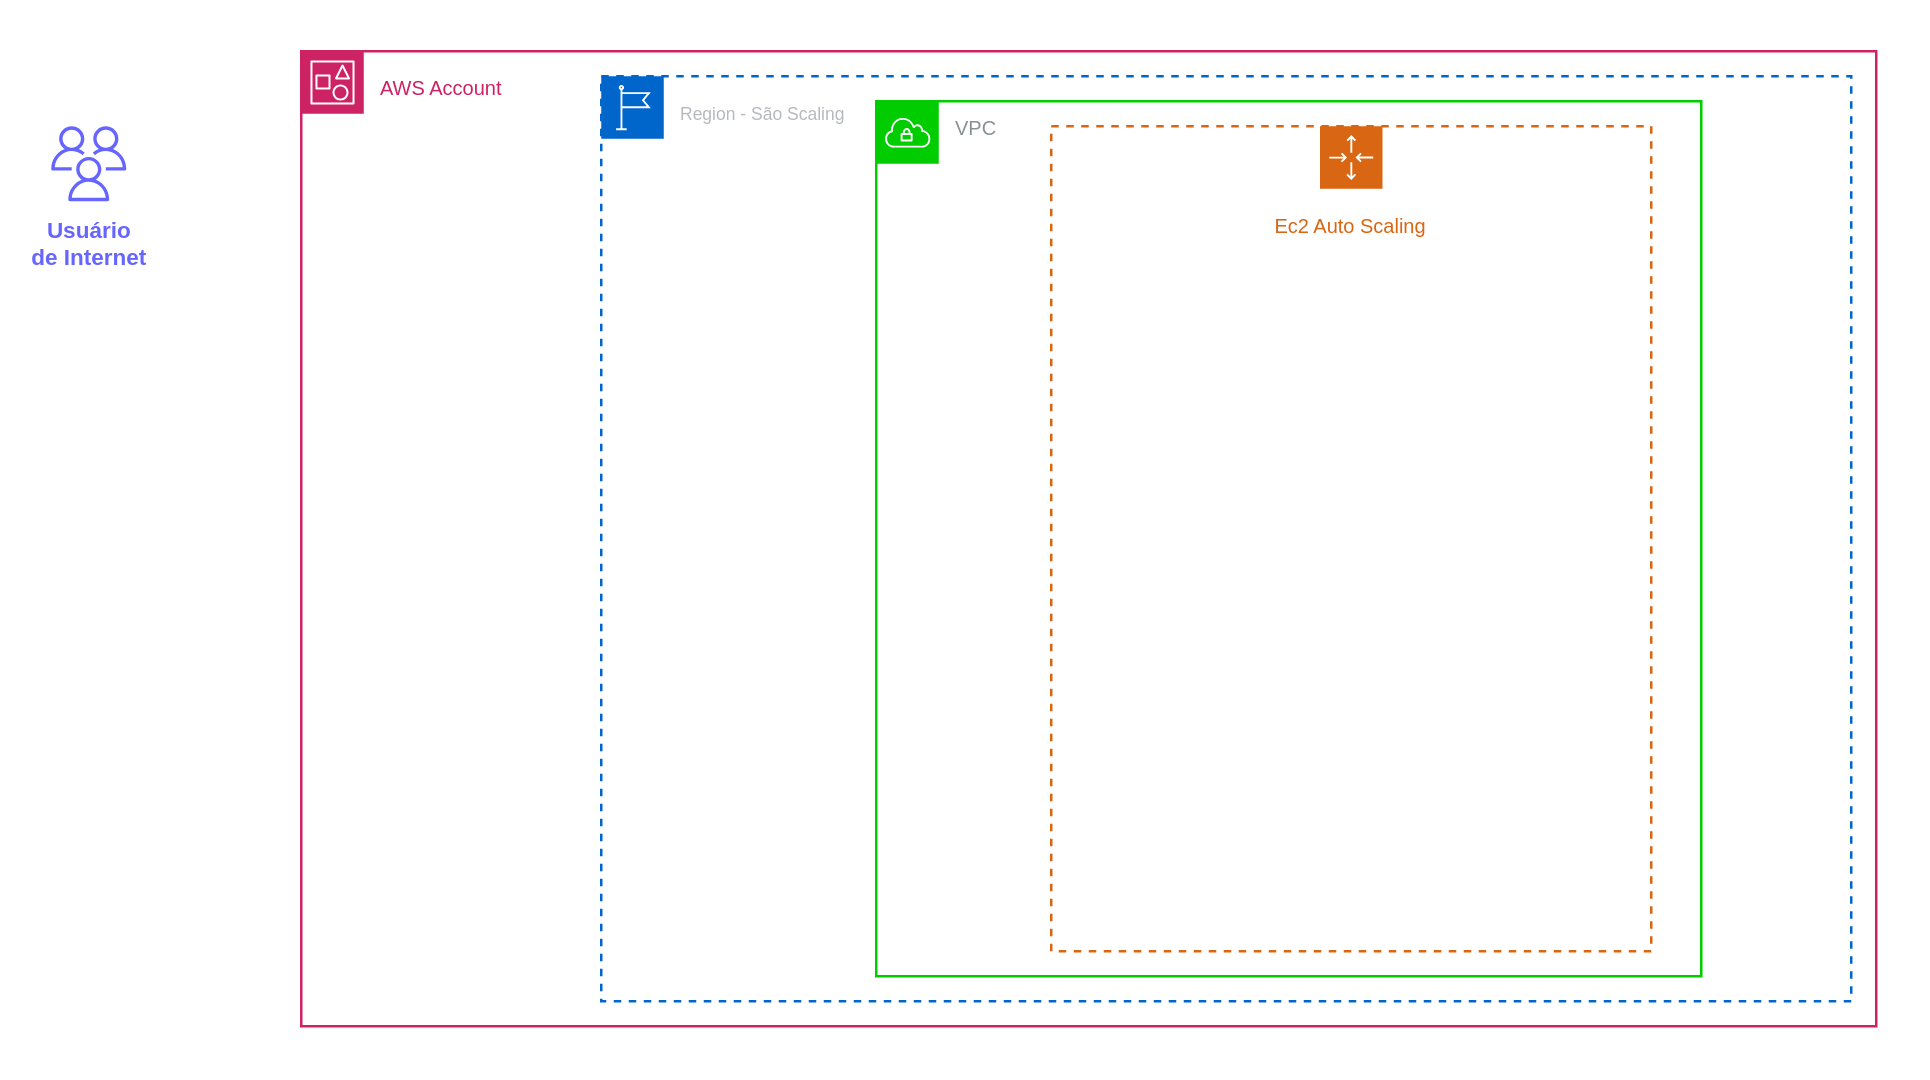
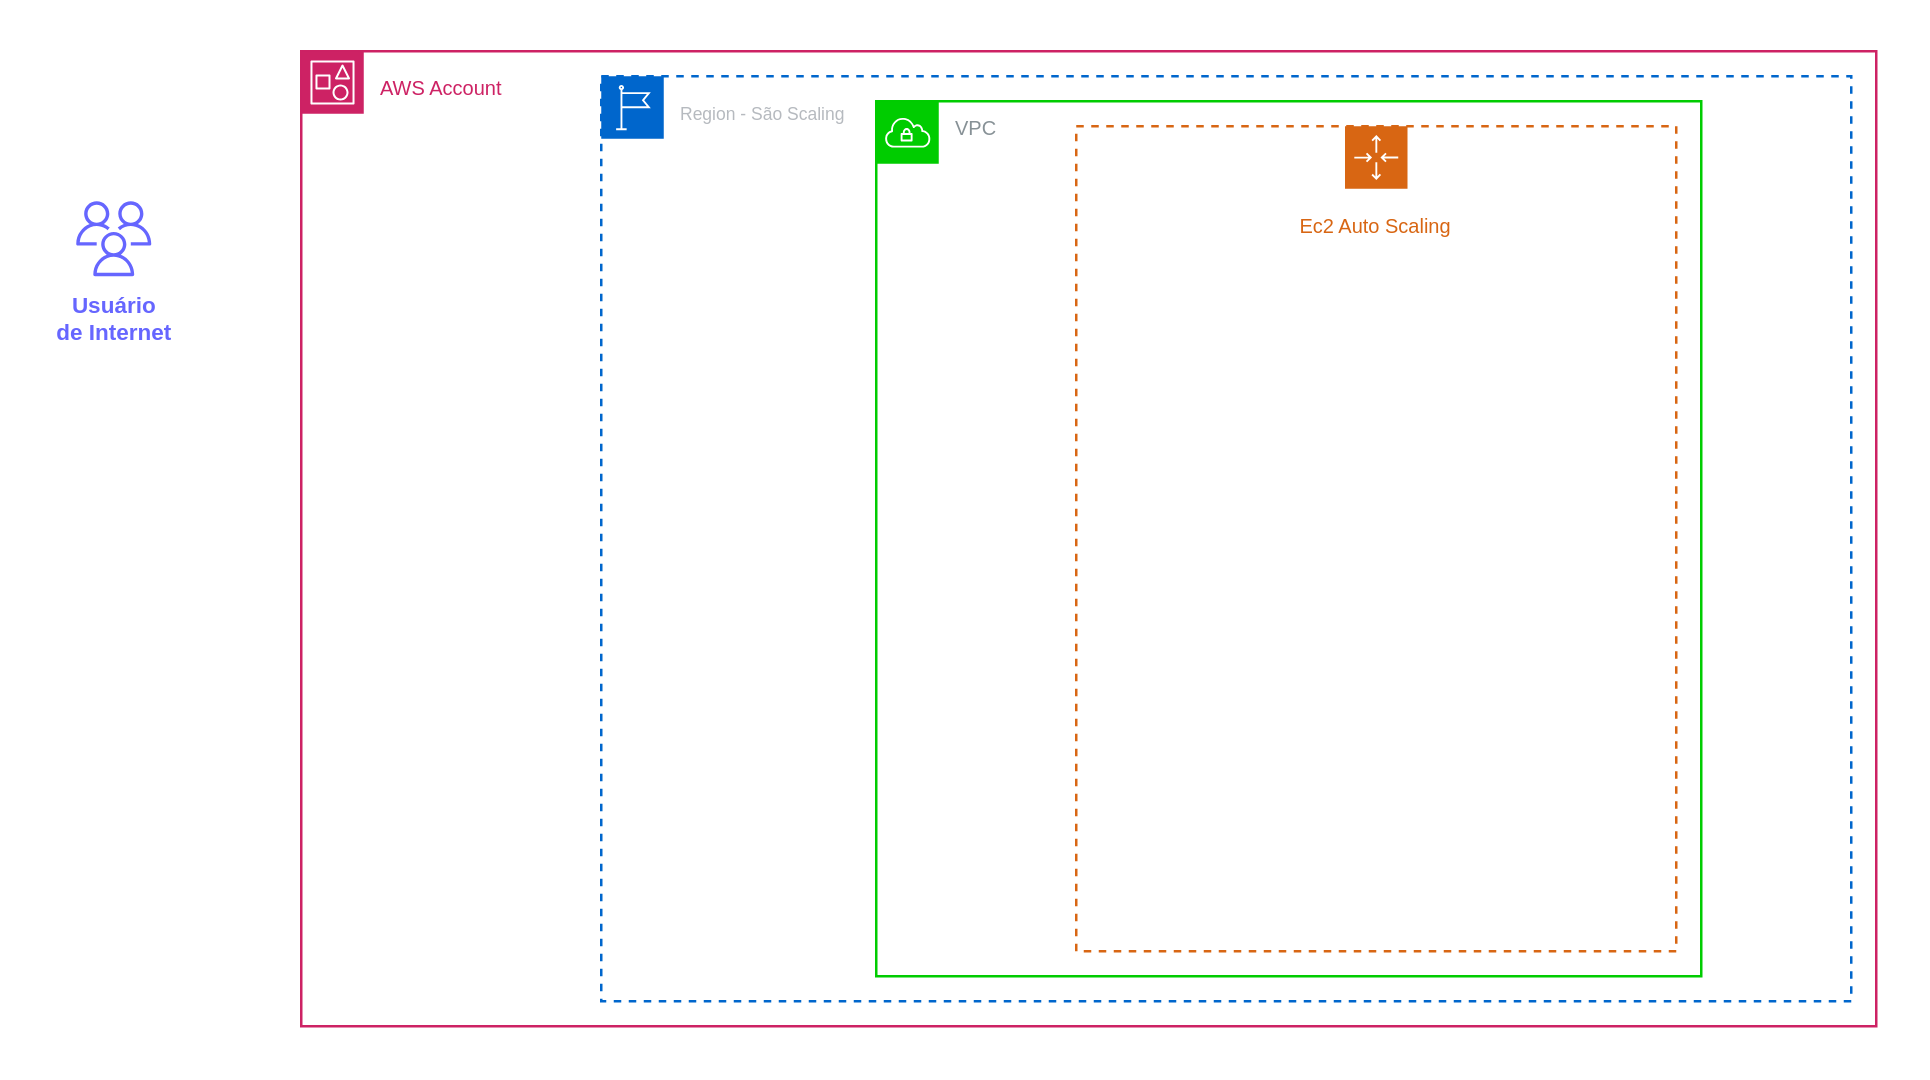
(89, 164) -> (114, 239)
(1351, 539) -> (1376, 539)
